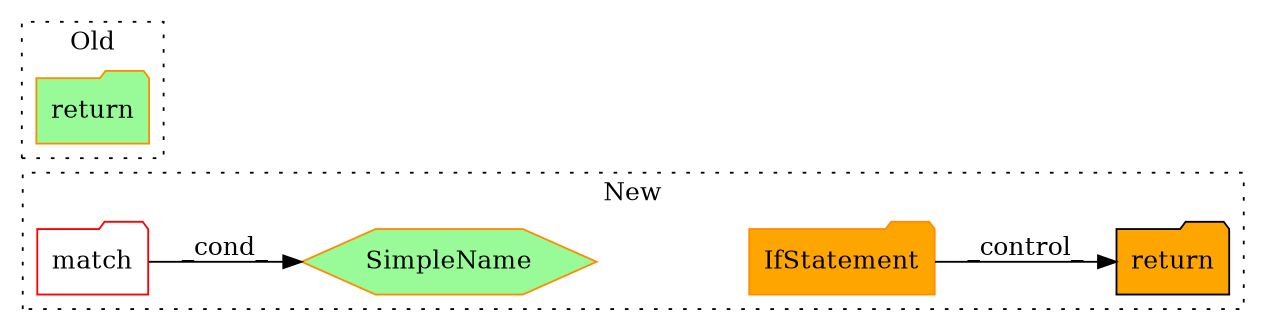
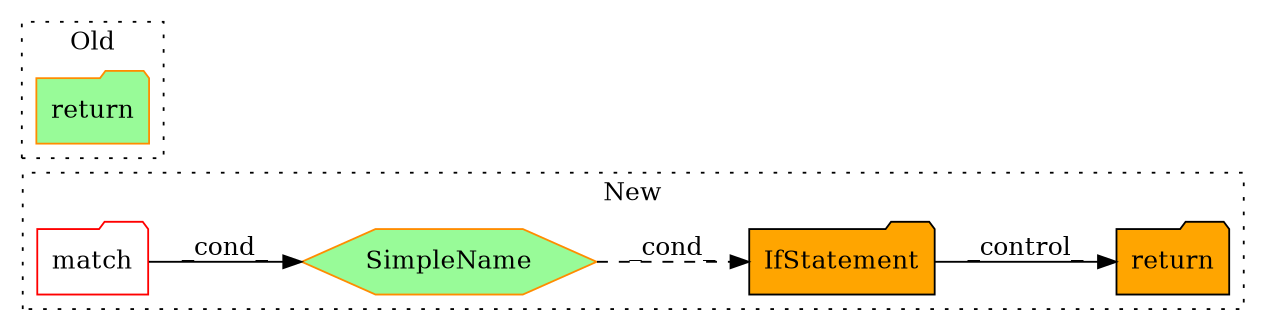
none -> (664, 262)
(842, 262) -> (842, 262)
